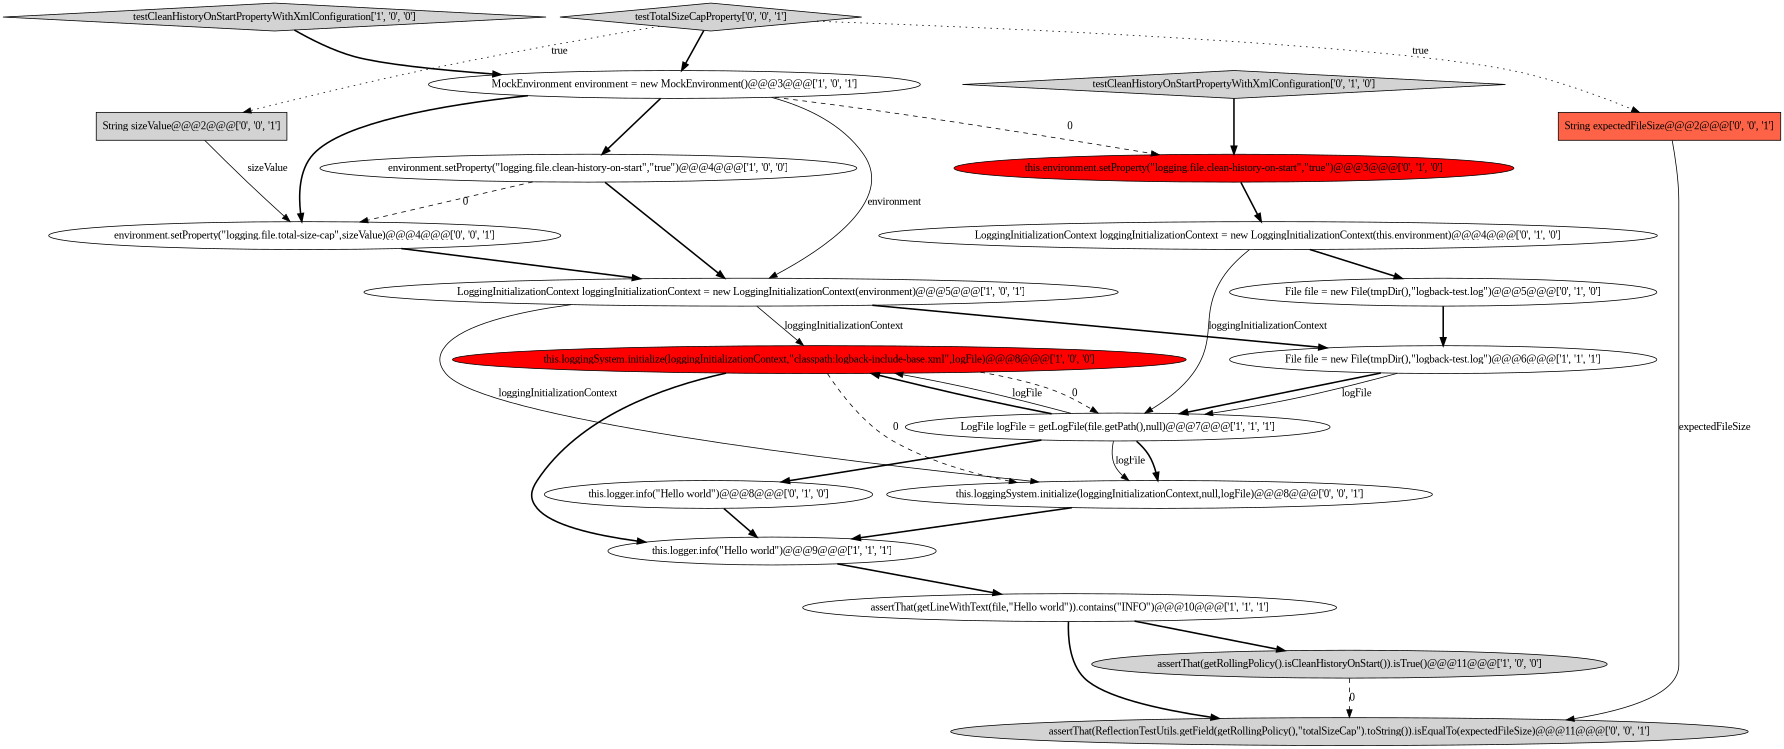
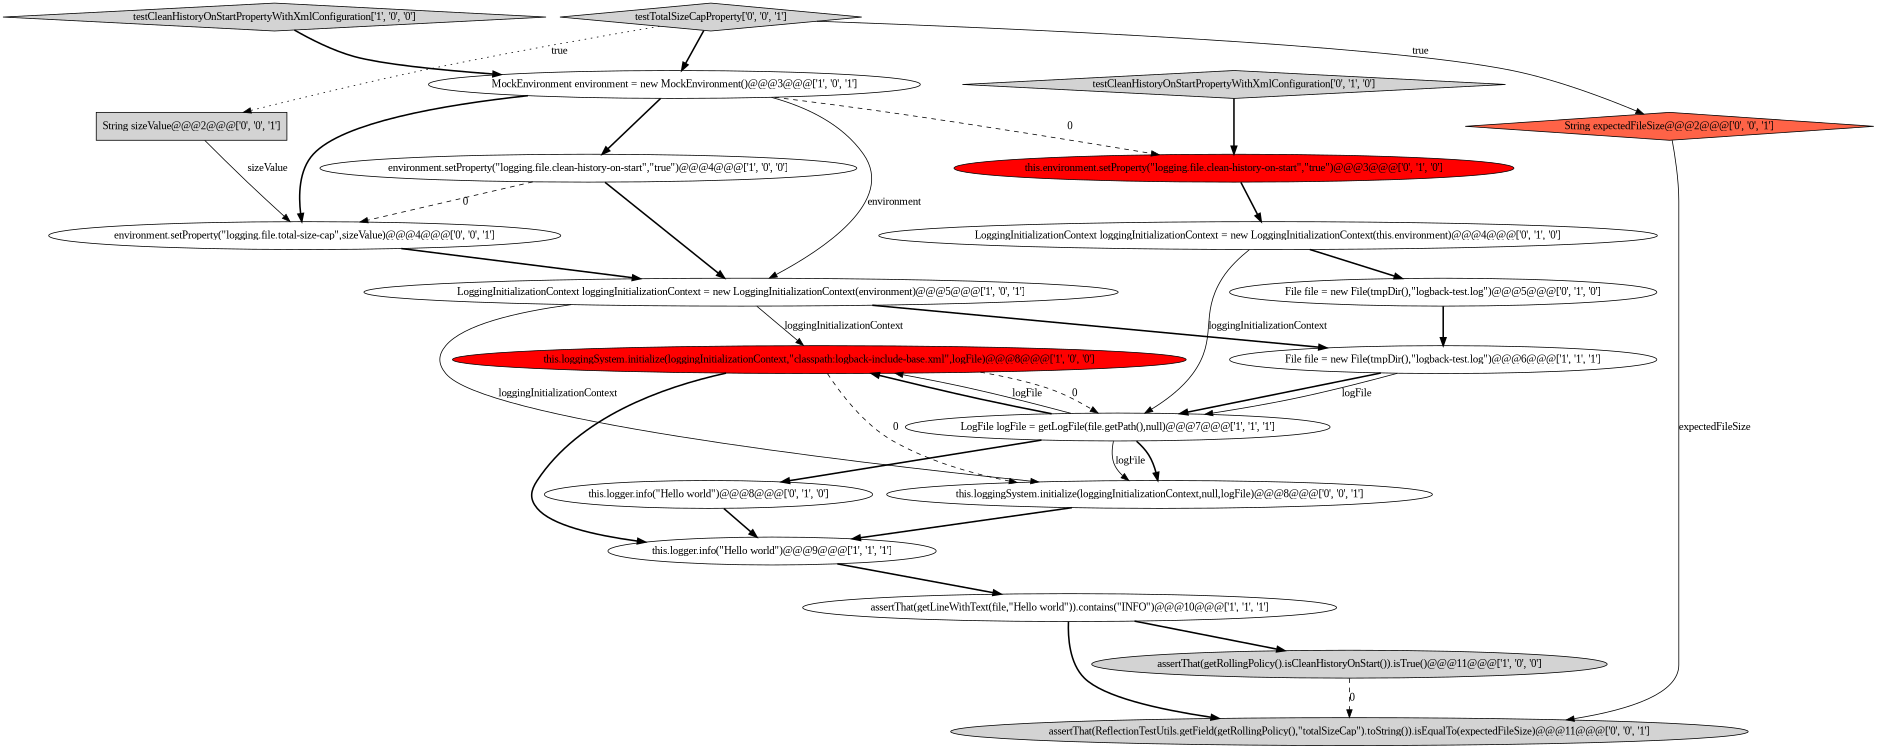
(1228, 41) -> (1231, 41)
(1670, 126) -> (1670, 126)
